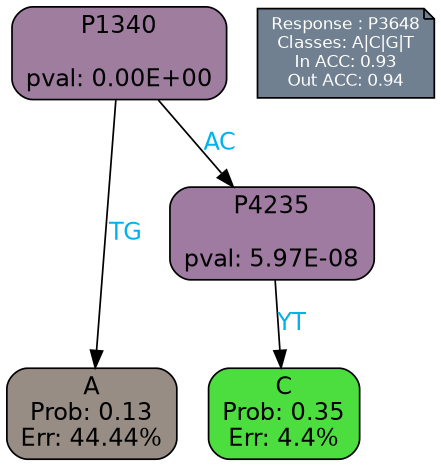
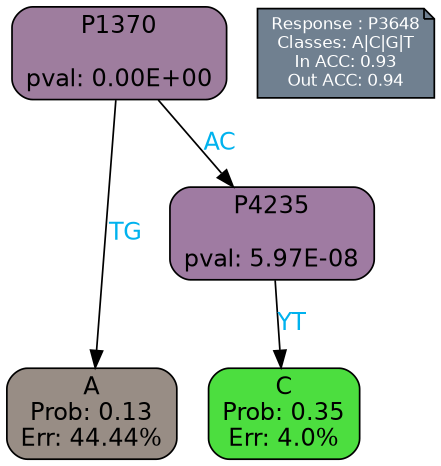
(119, 53) -> (119, 53)
(284, 414) -> (284, 414)
